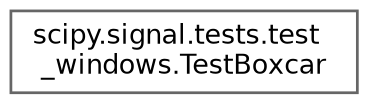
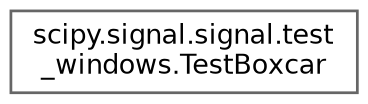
(184, 52) -> (184, 52)
